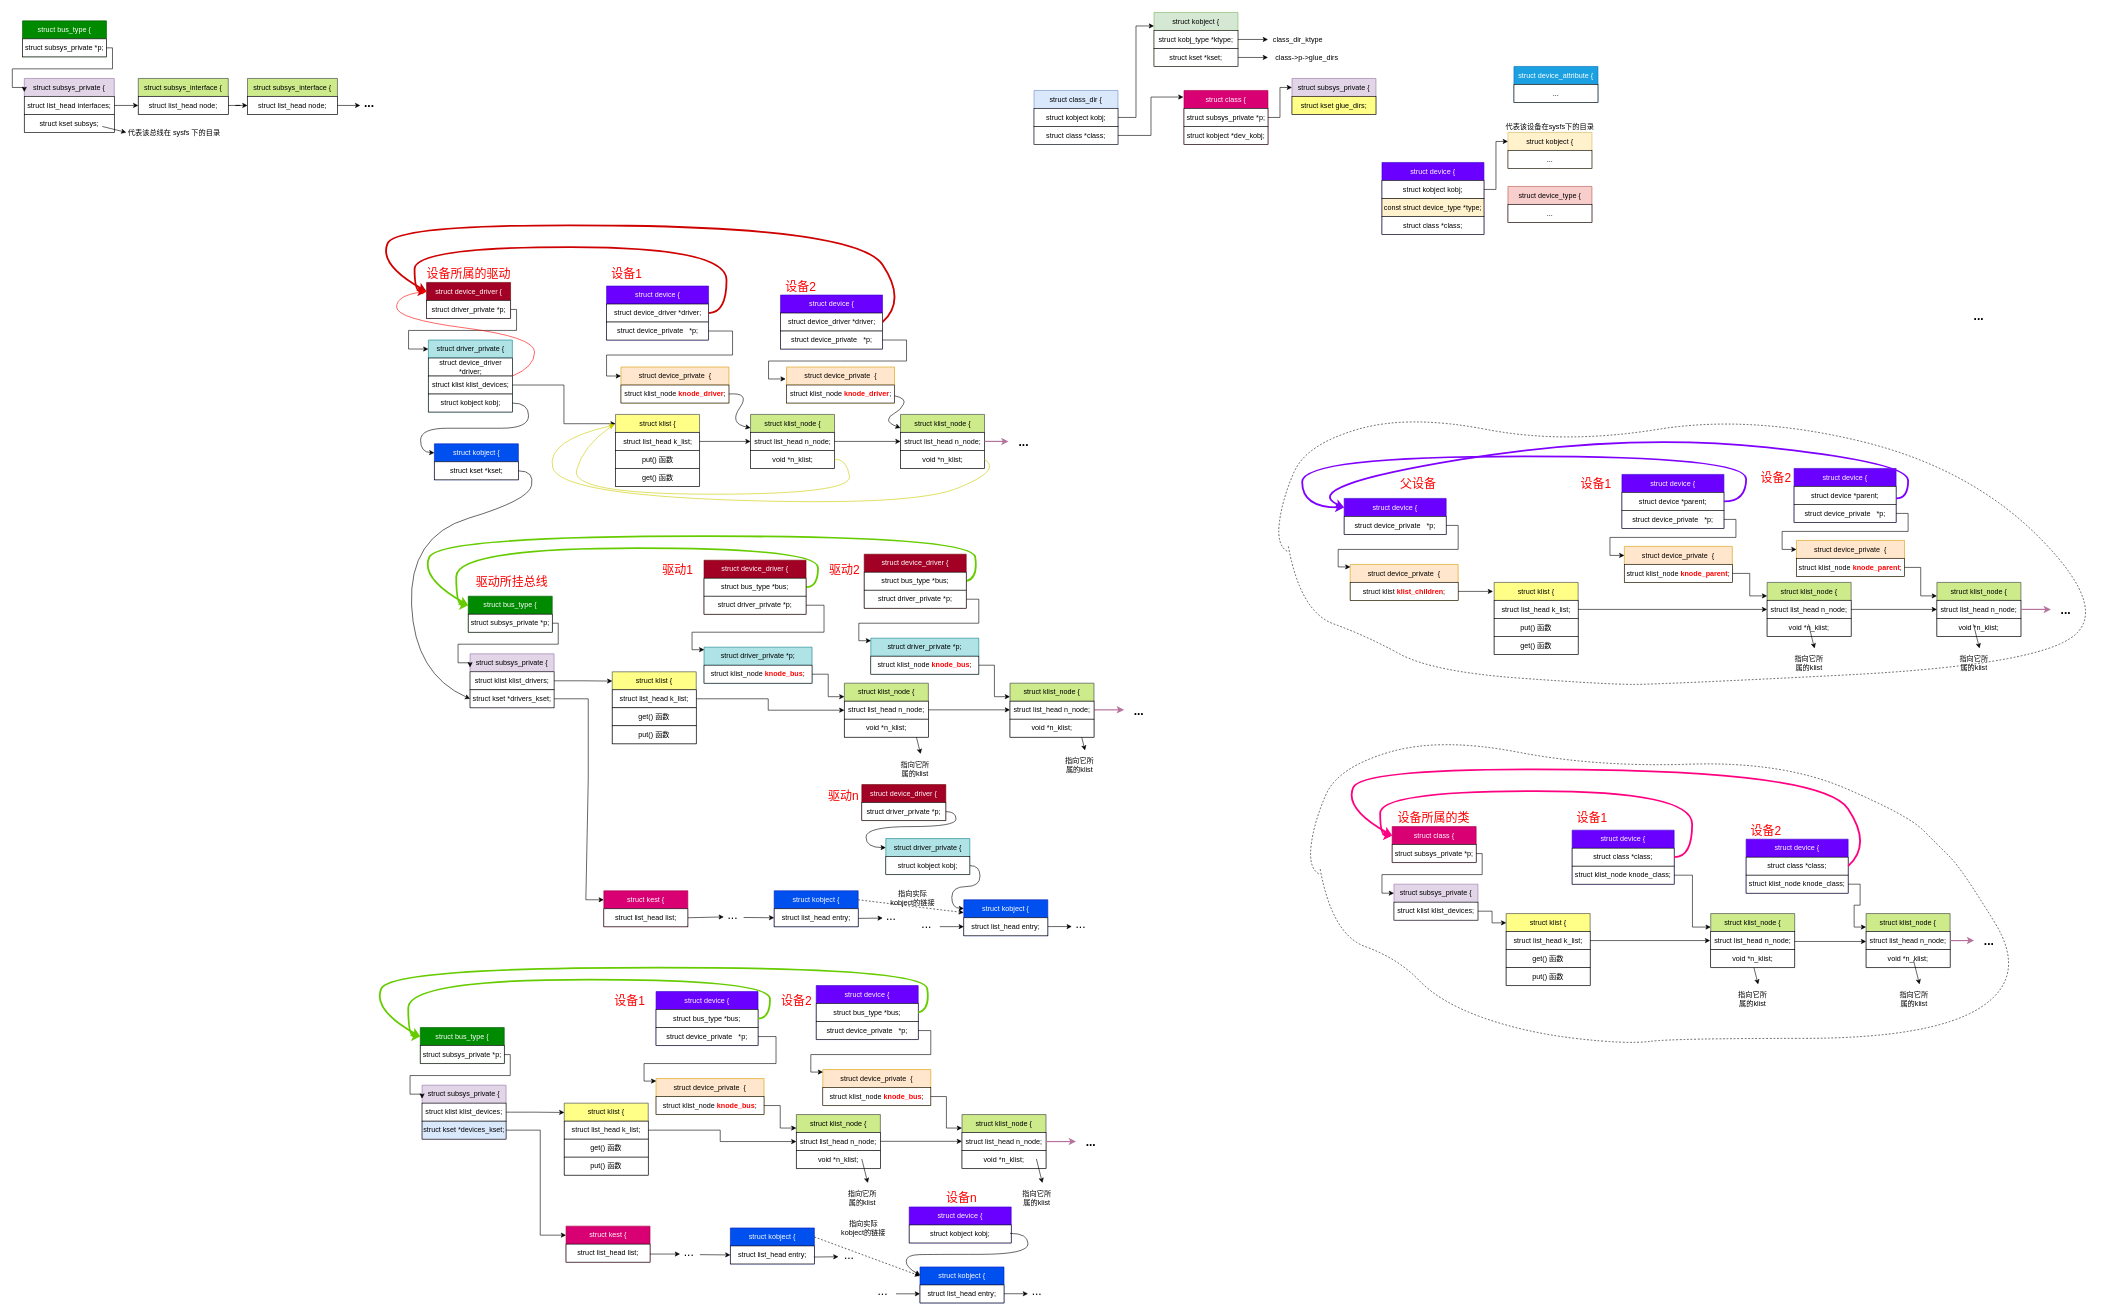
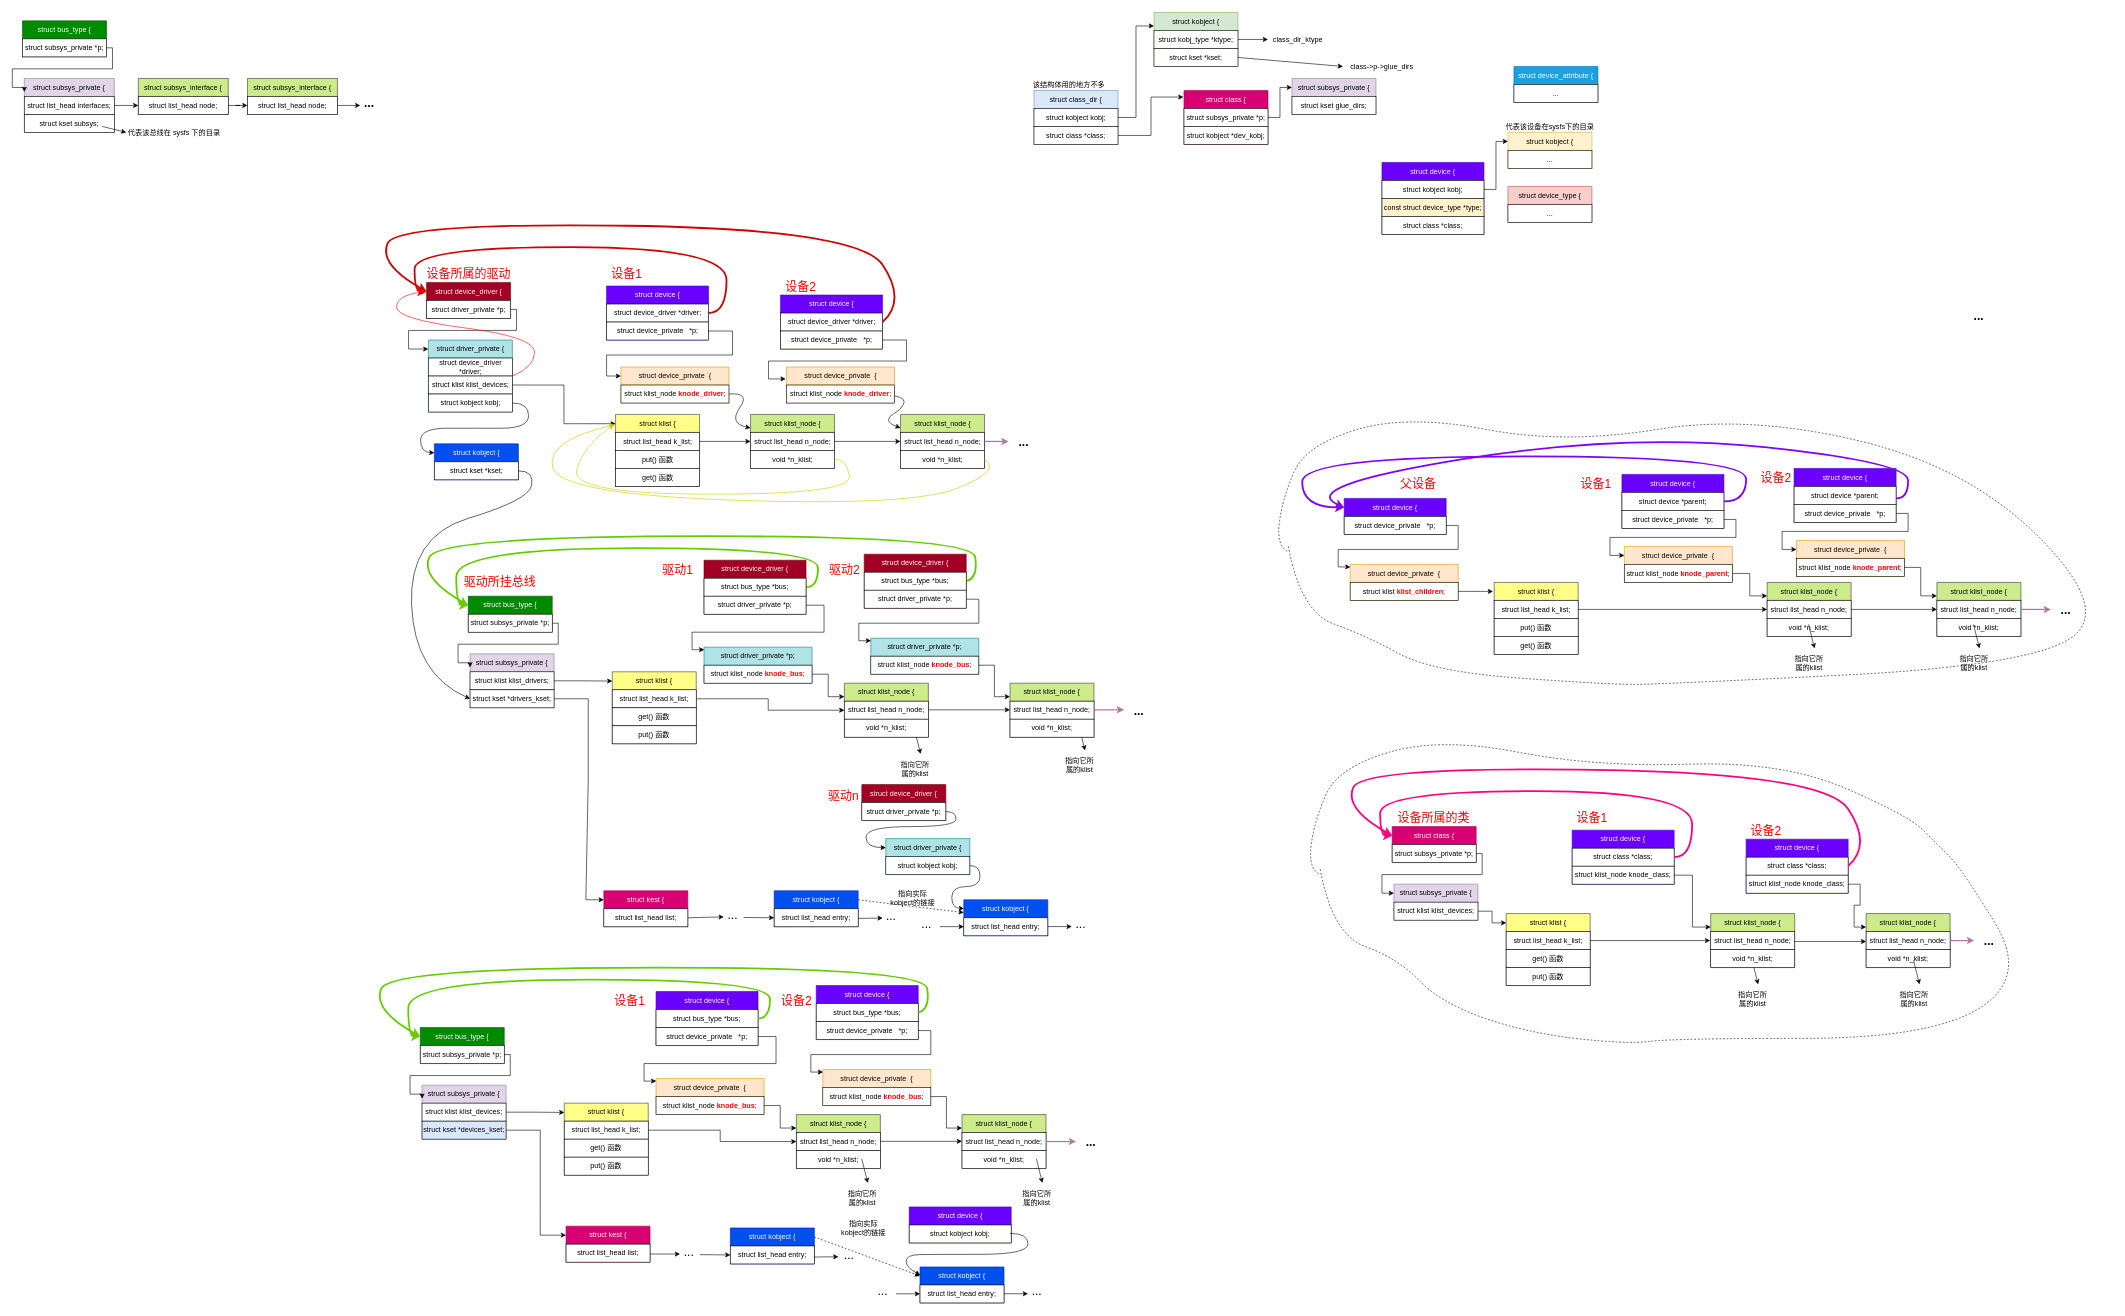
(1307, 57) -> (1382, 66)
none -> (1069, 84)
(1334, 105) -> (1334, 105)
(512, 581) -> (500, 581)
(962, 1198) -> none
